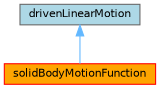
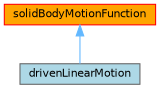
(80, 50) -> (80, 50)
